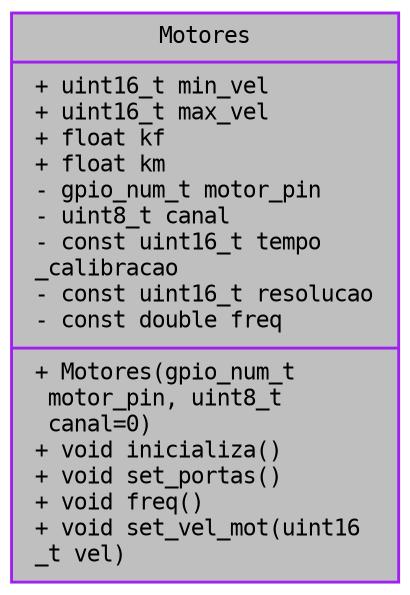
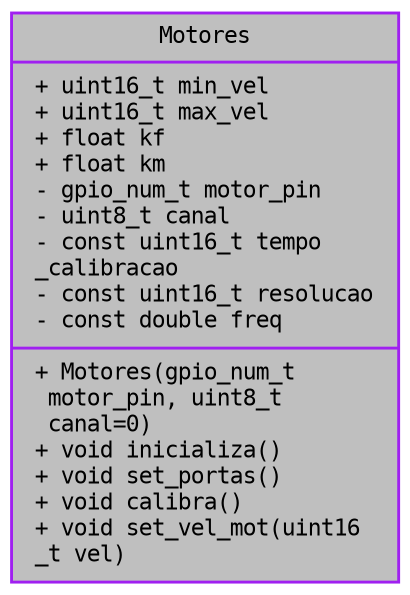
(120, 503) -> (140, 503)
